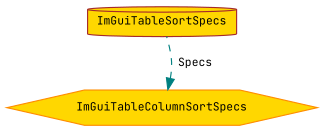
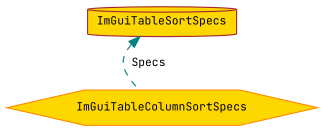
(171, 57) -> (124, 69)
